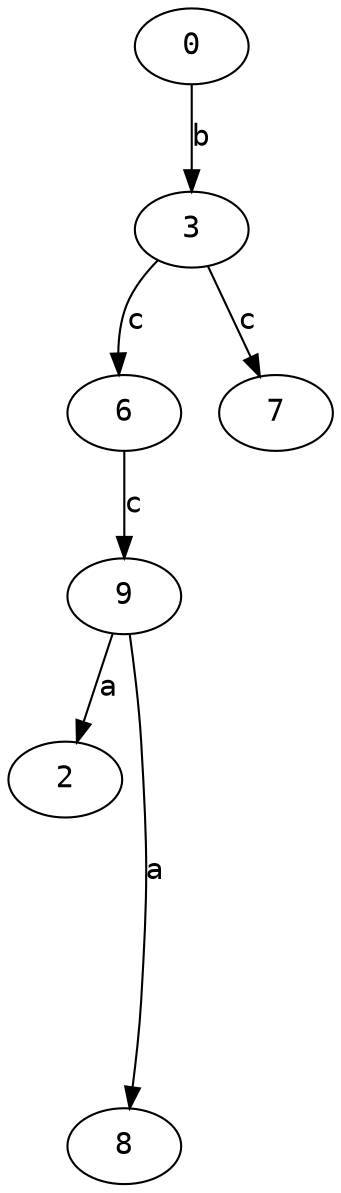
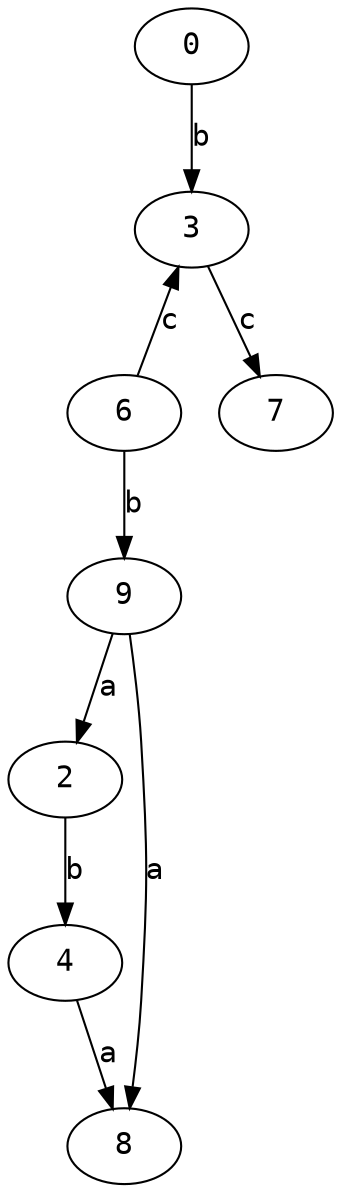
(128, 303) -> (154, 331)
(134, 505) -> (134, 505)
none -> (65, 963)
